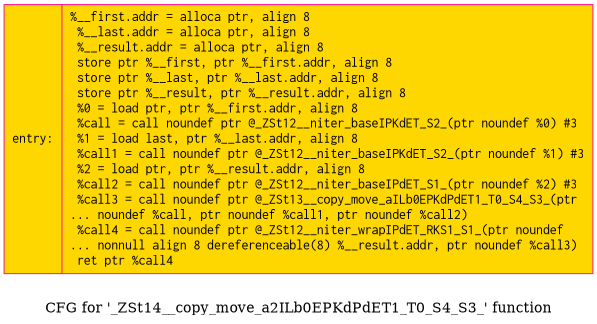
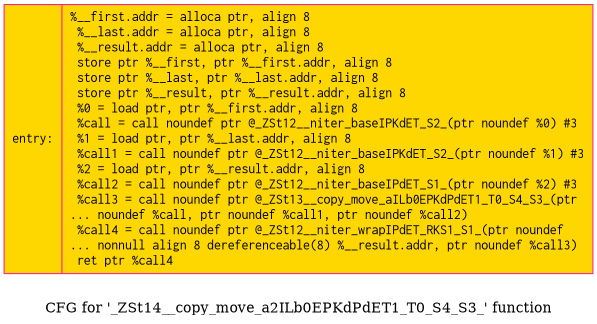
(214, 139) -> (211, 139)
